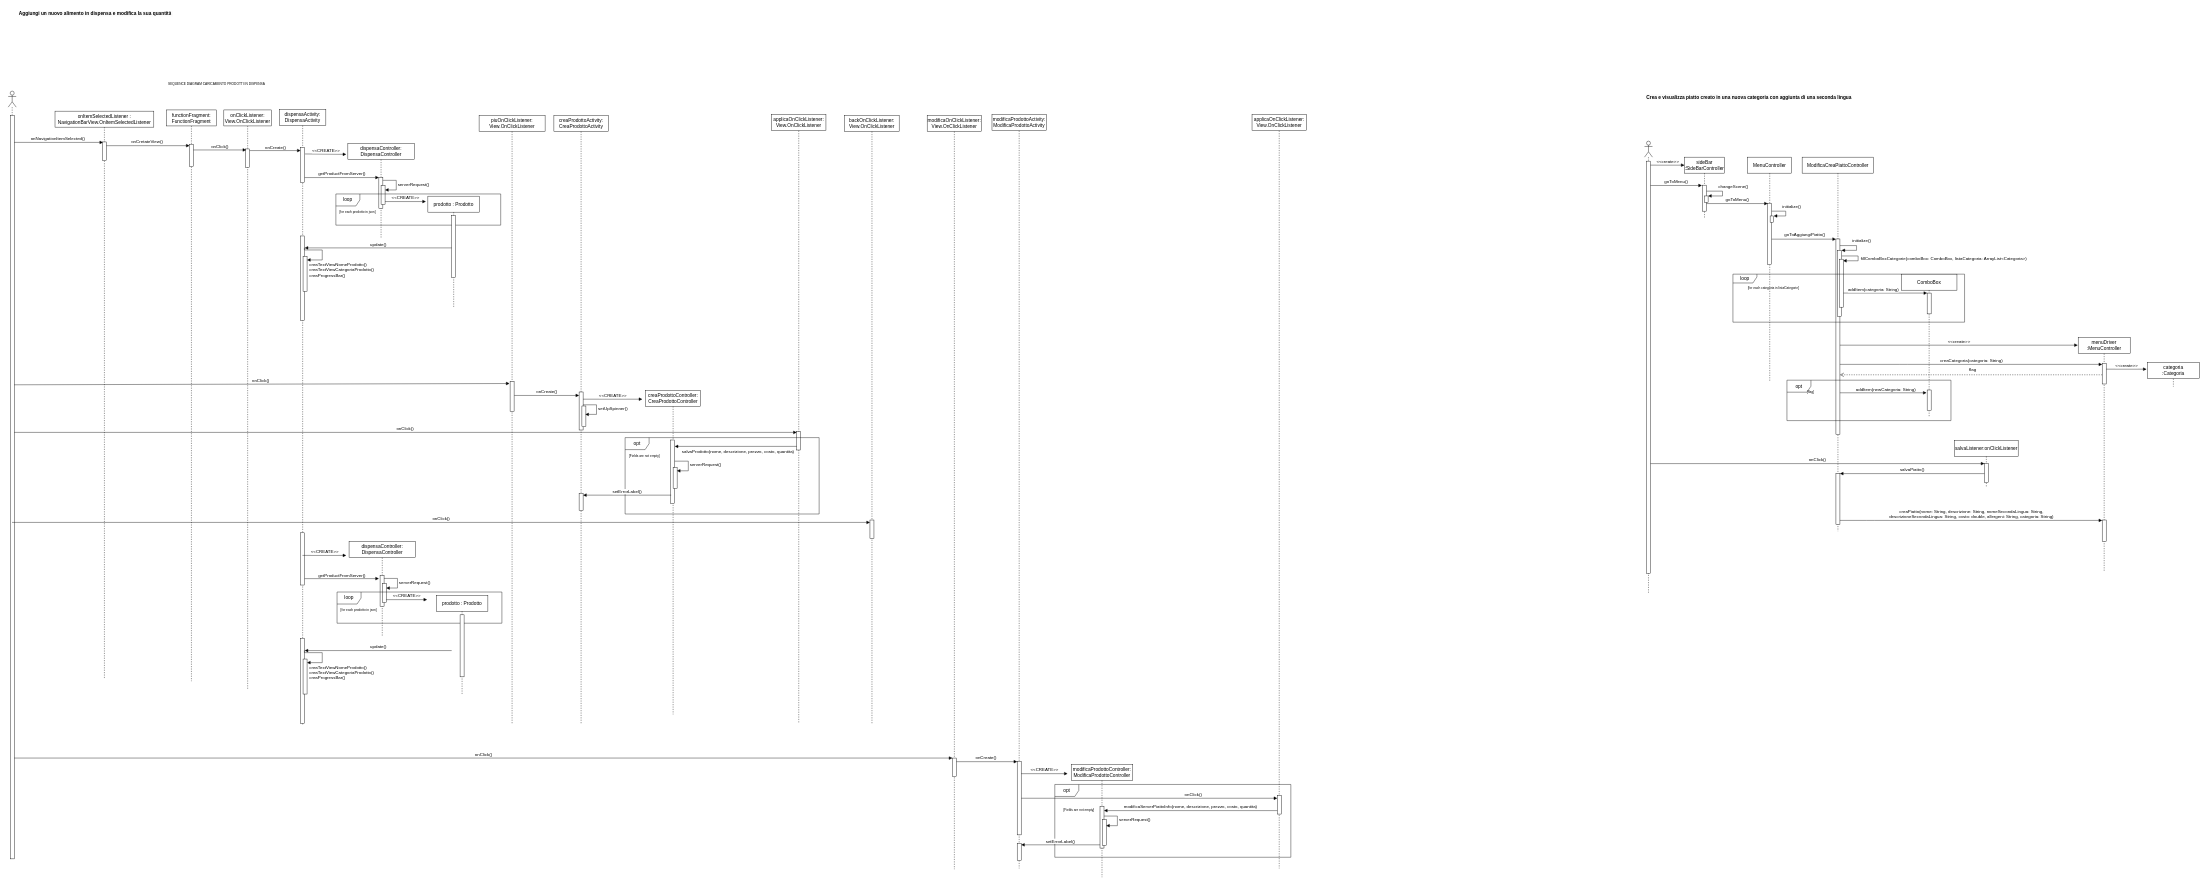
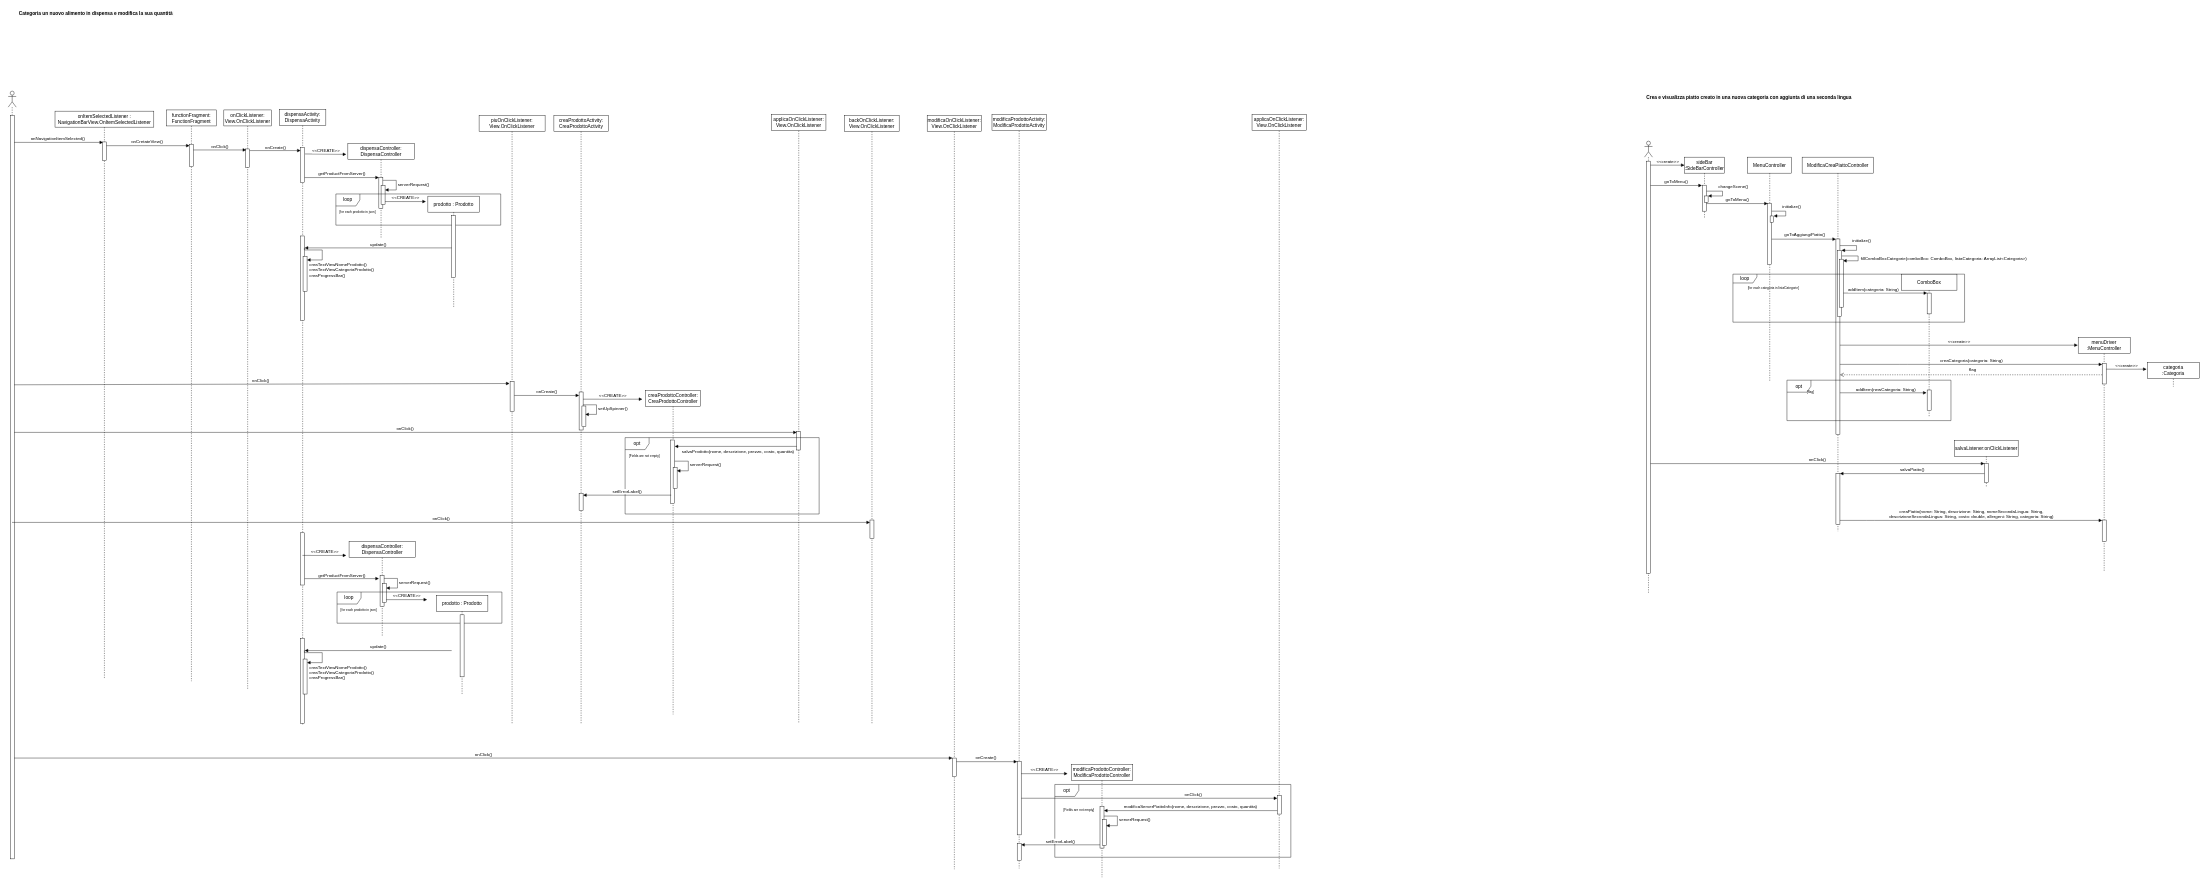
(94, 14) -> (96, 14)
(217, 84) -> none
